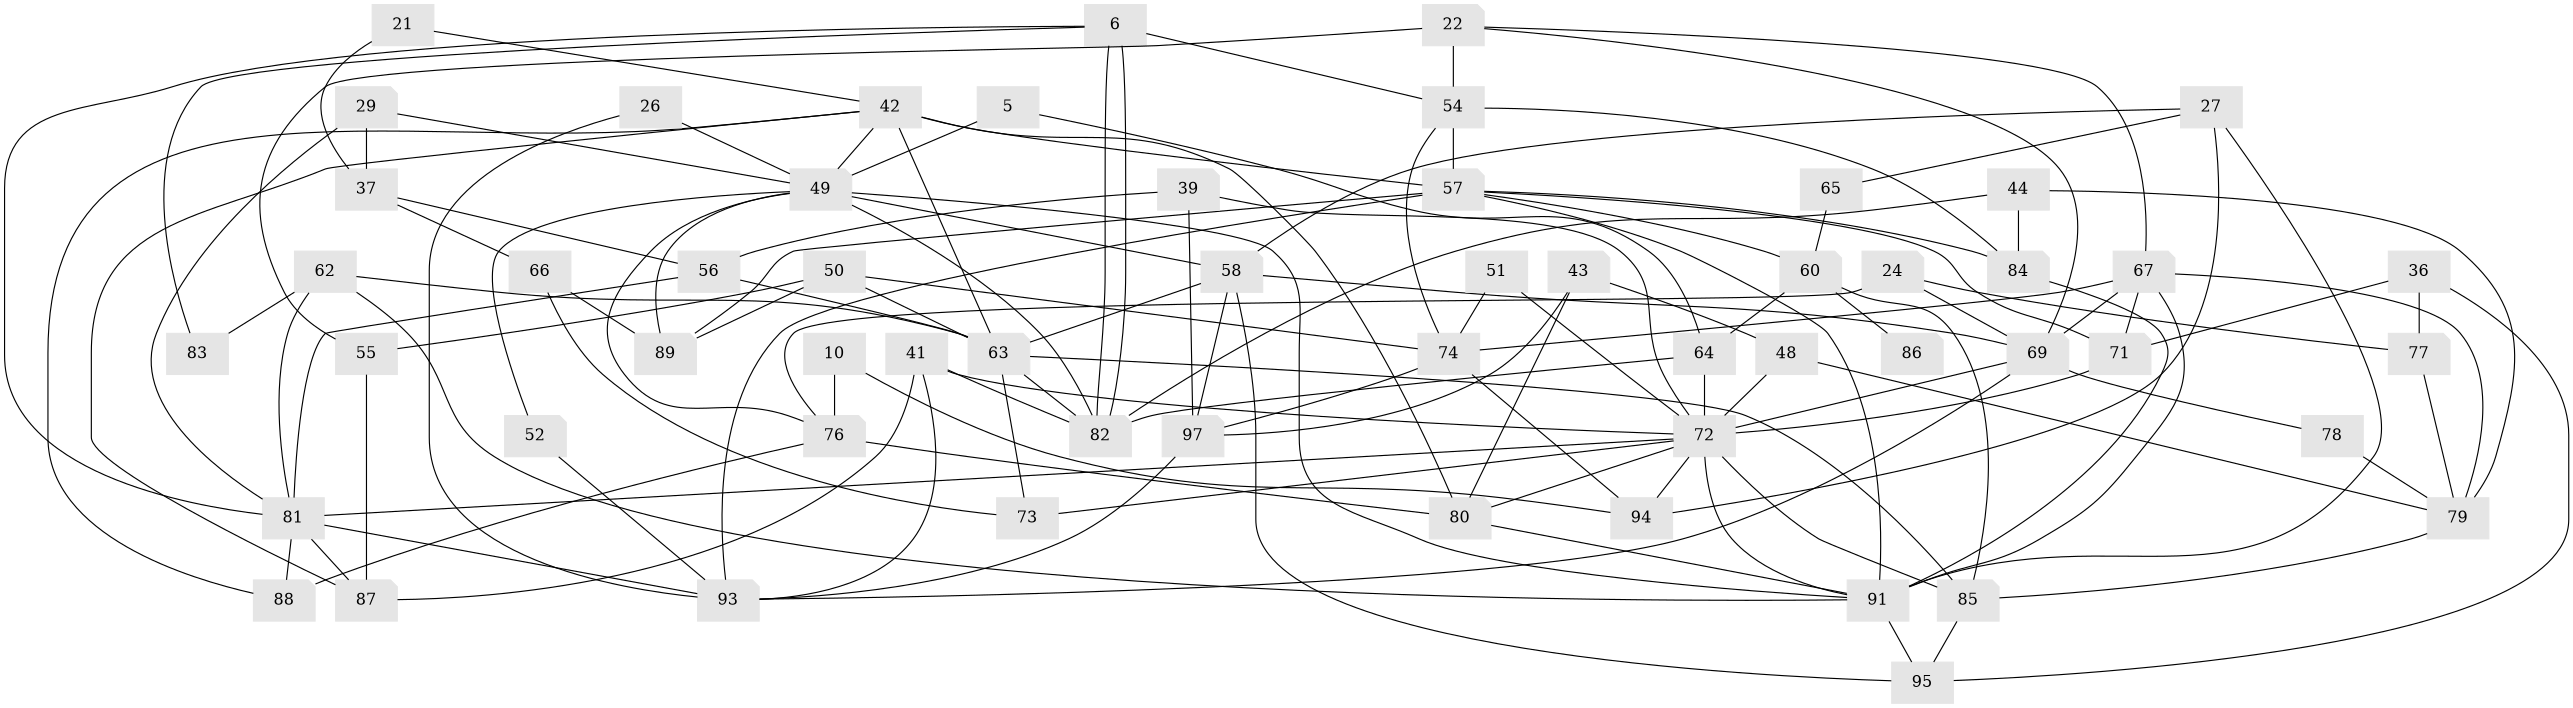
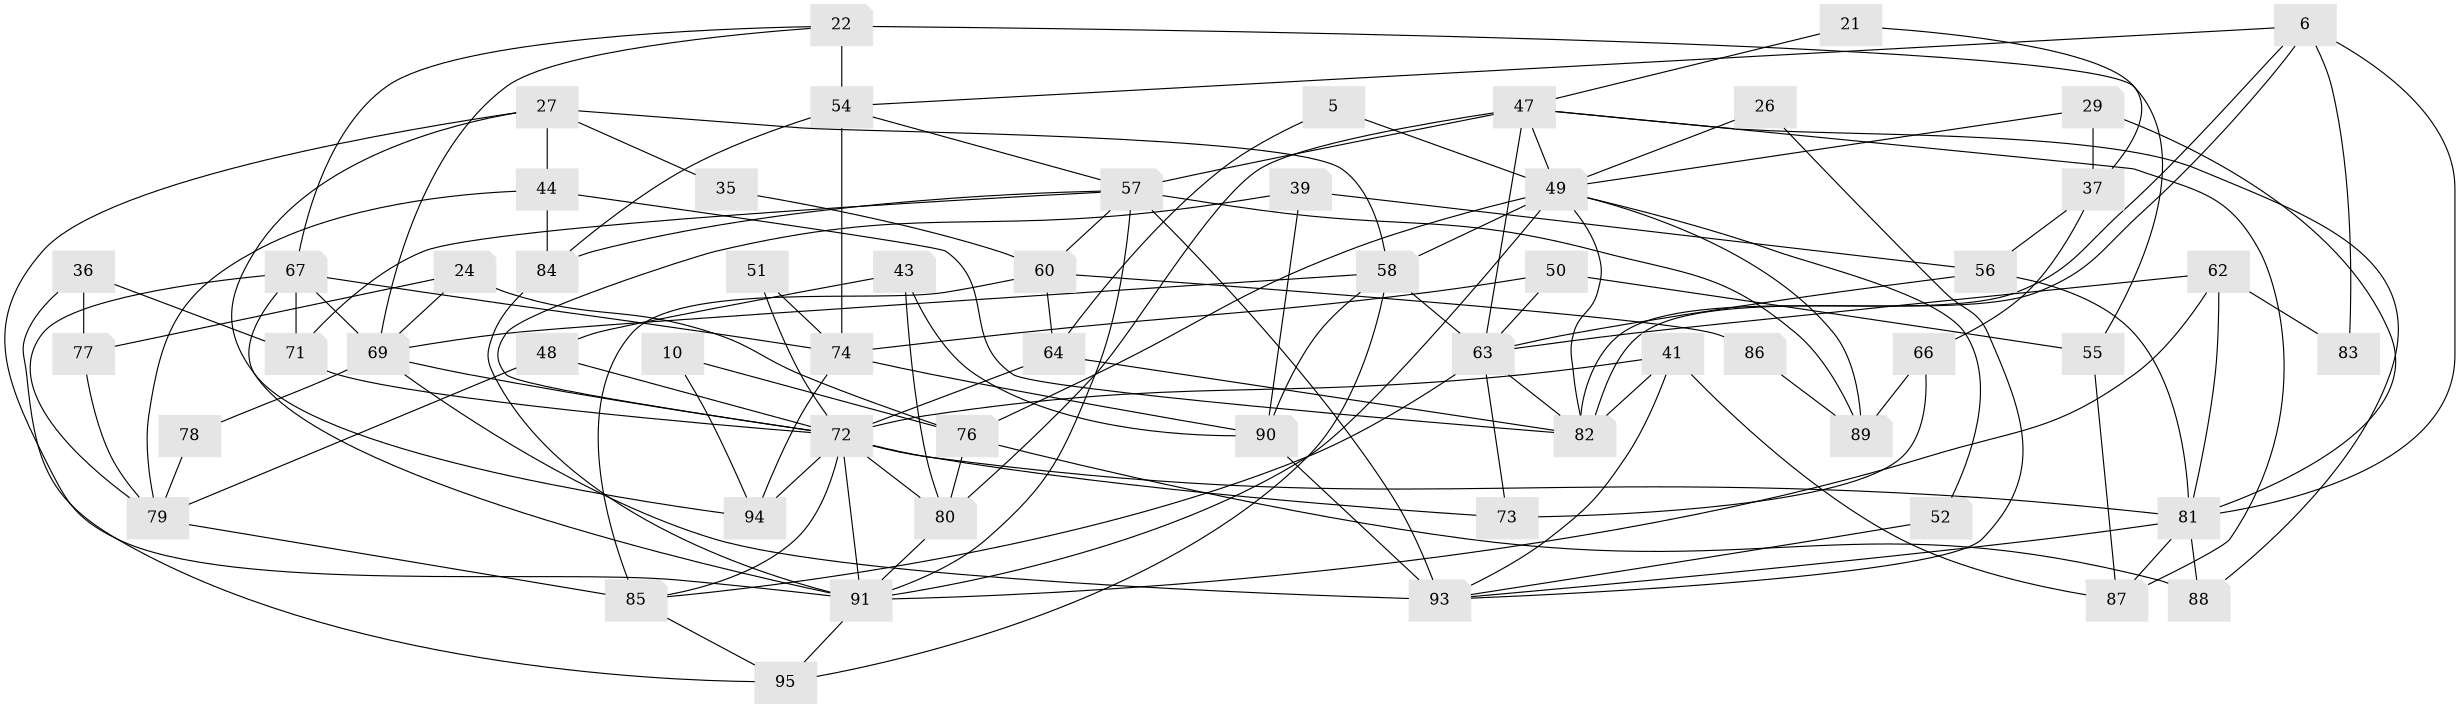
(890, 107) -> (1524, 107)
none -> (547, 149)
(1831, 190) -> (726, 190)
(750, 313) -> (1808, 395)
(1193, 436) -> (1266, 436)
